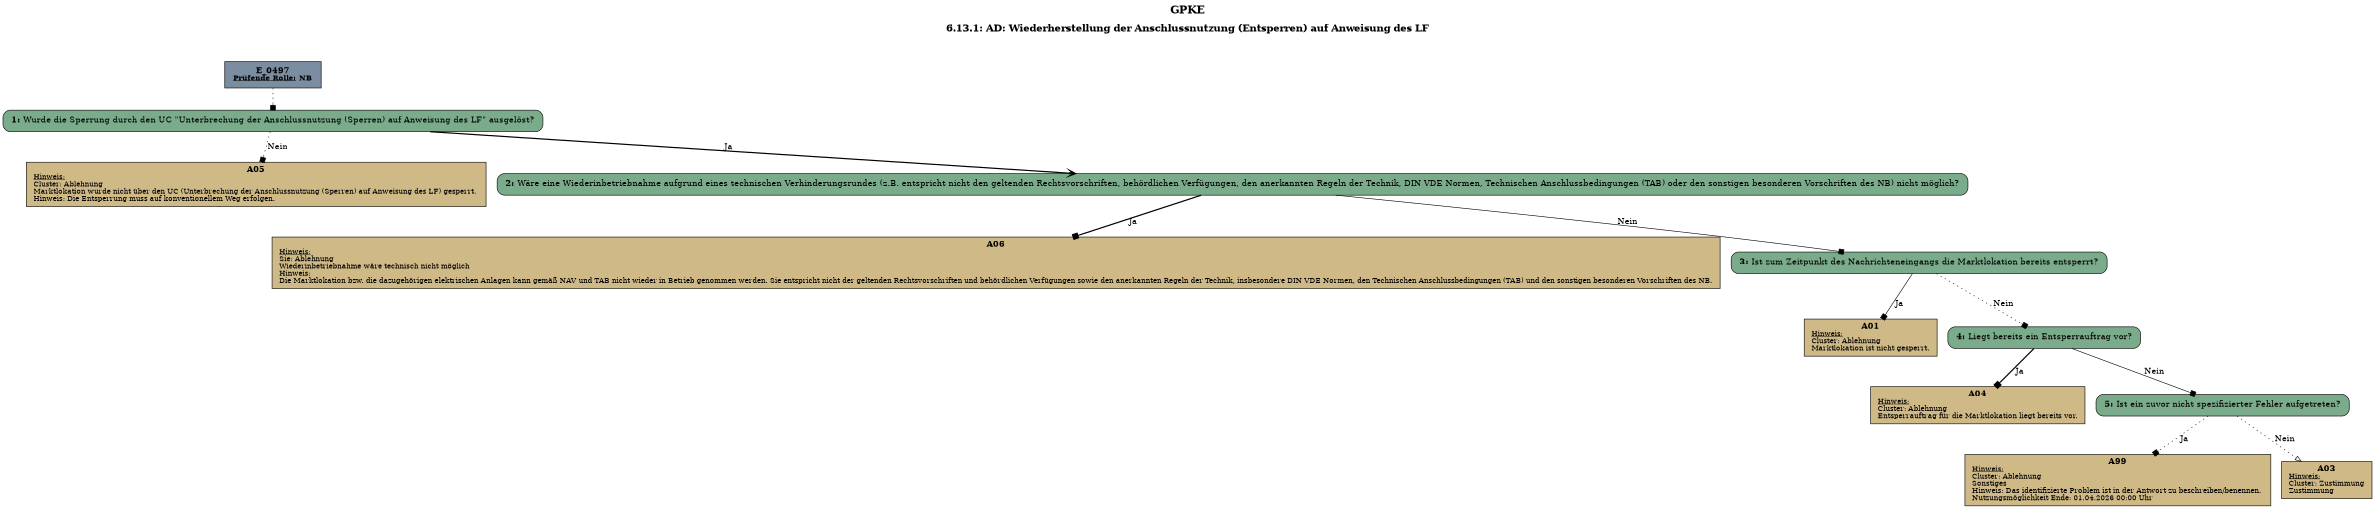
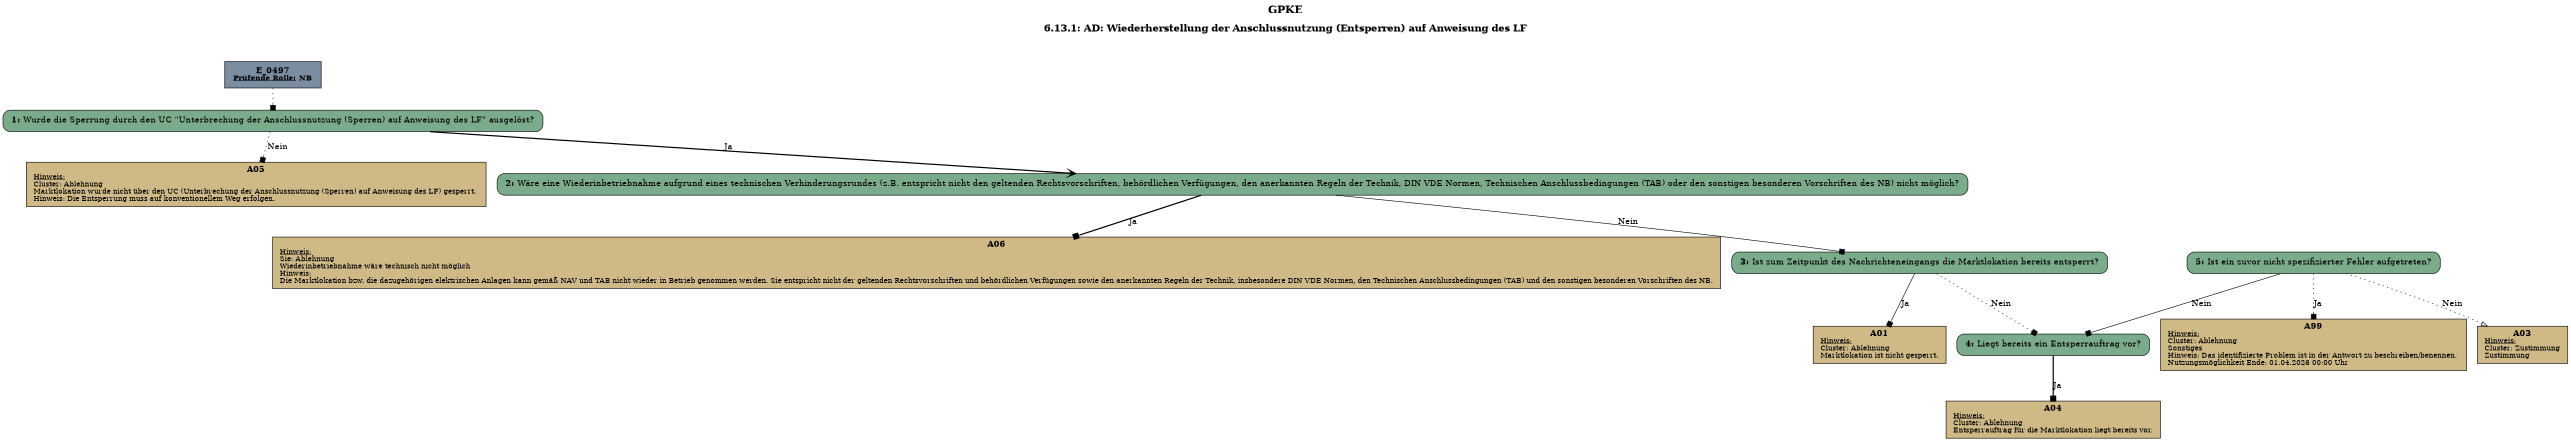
(2131, 370) -> (2186, 303)
